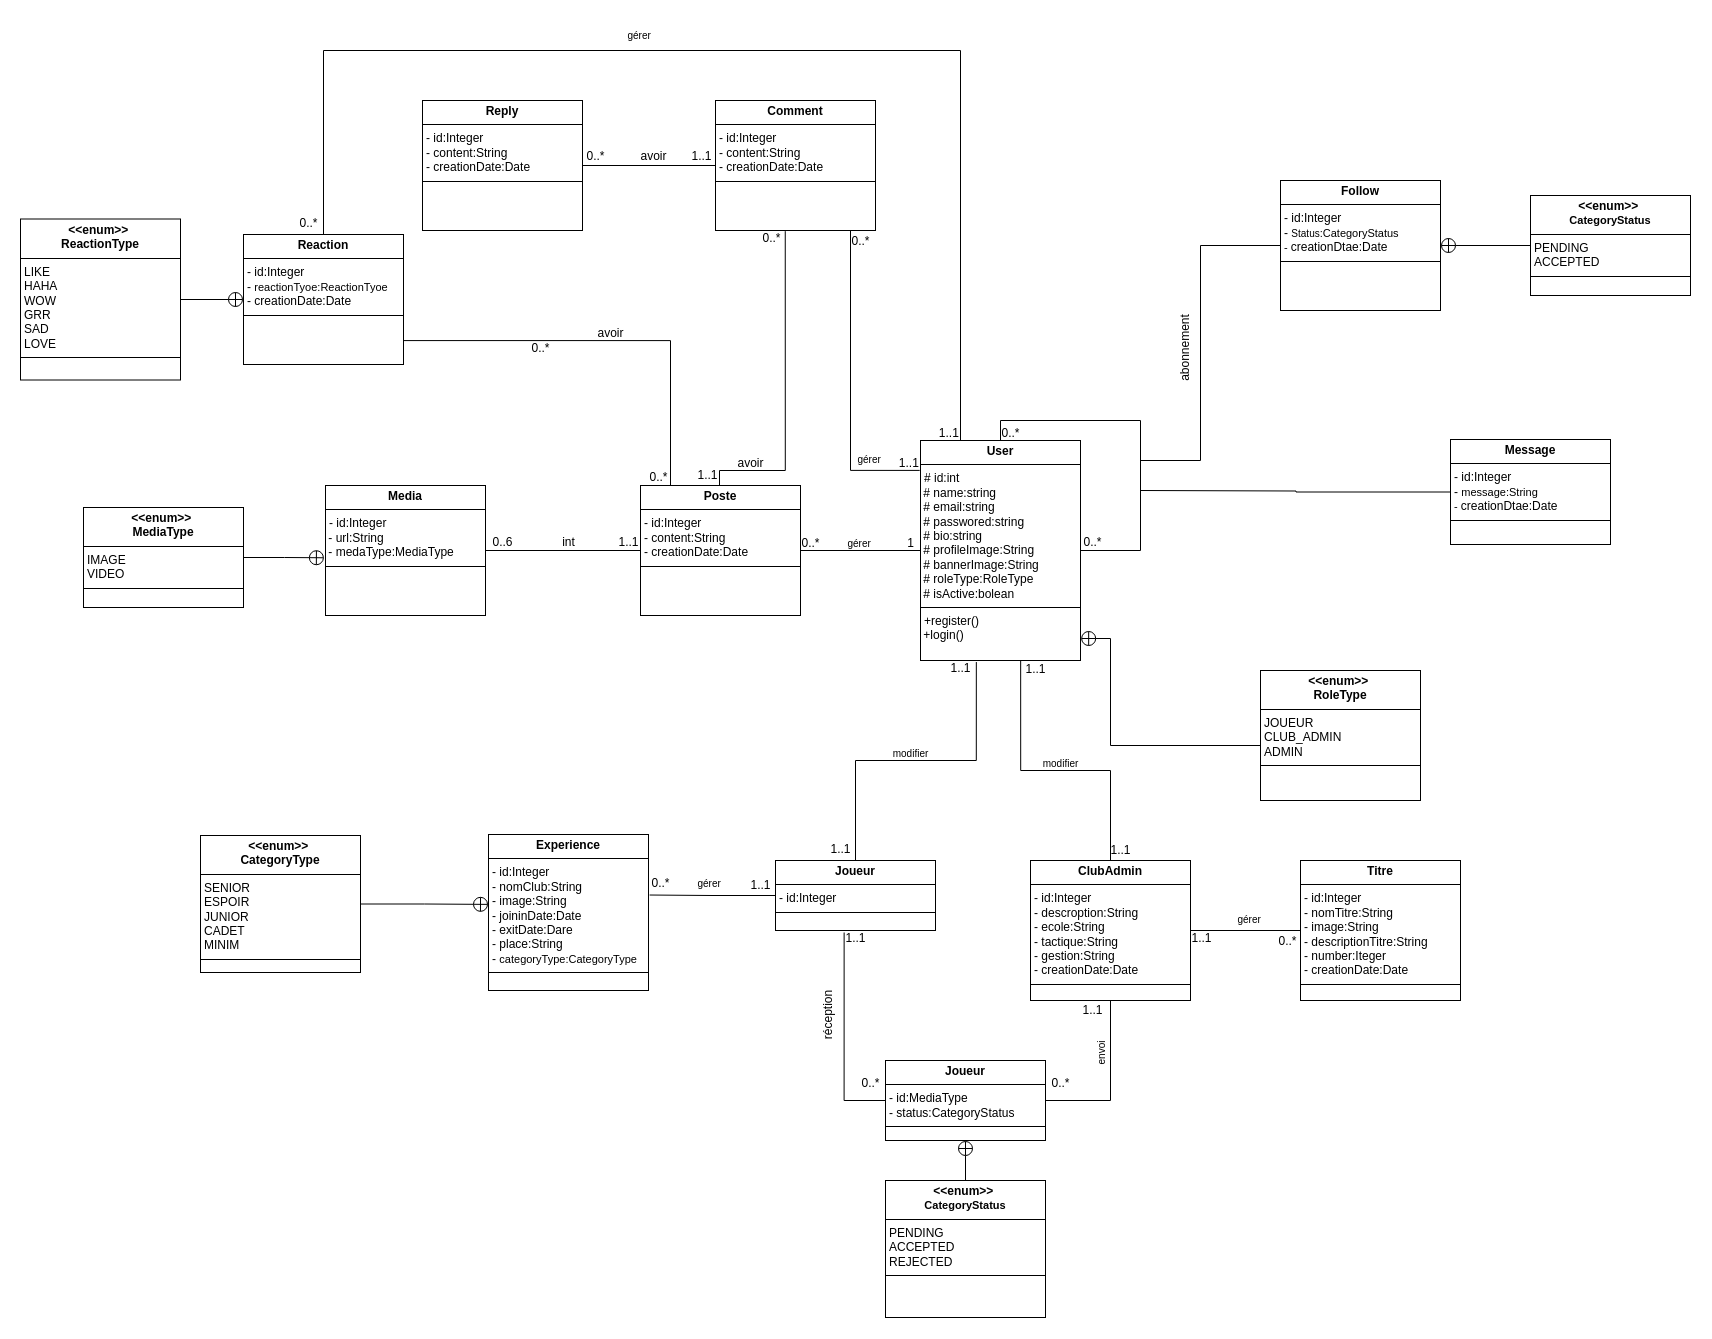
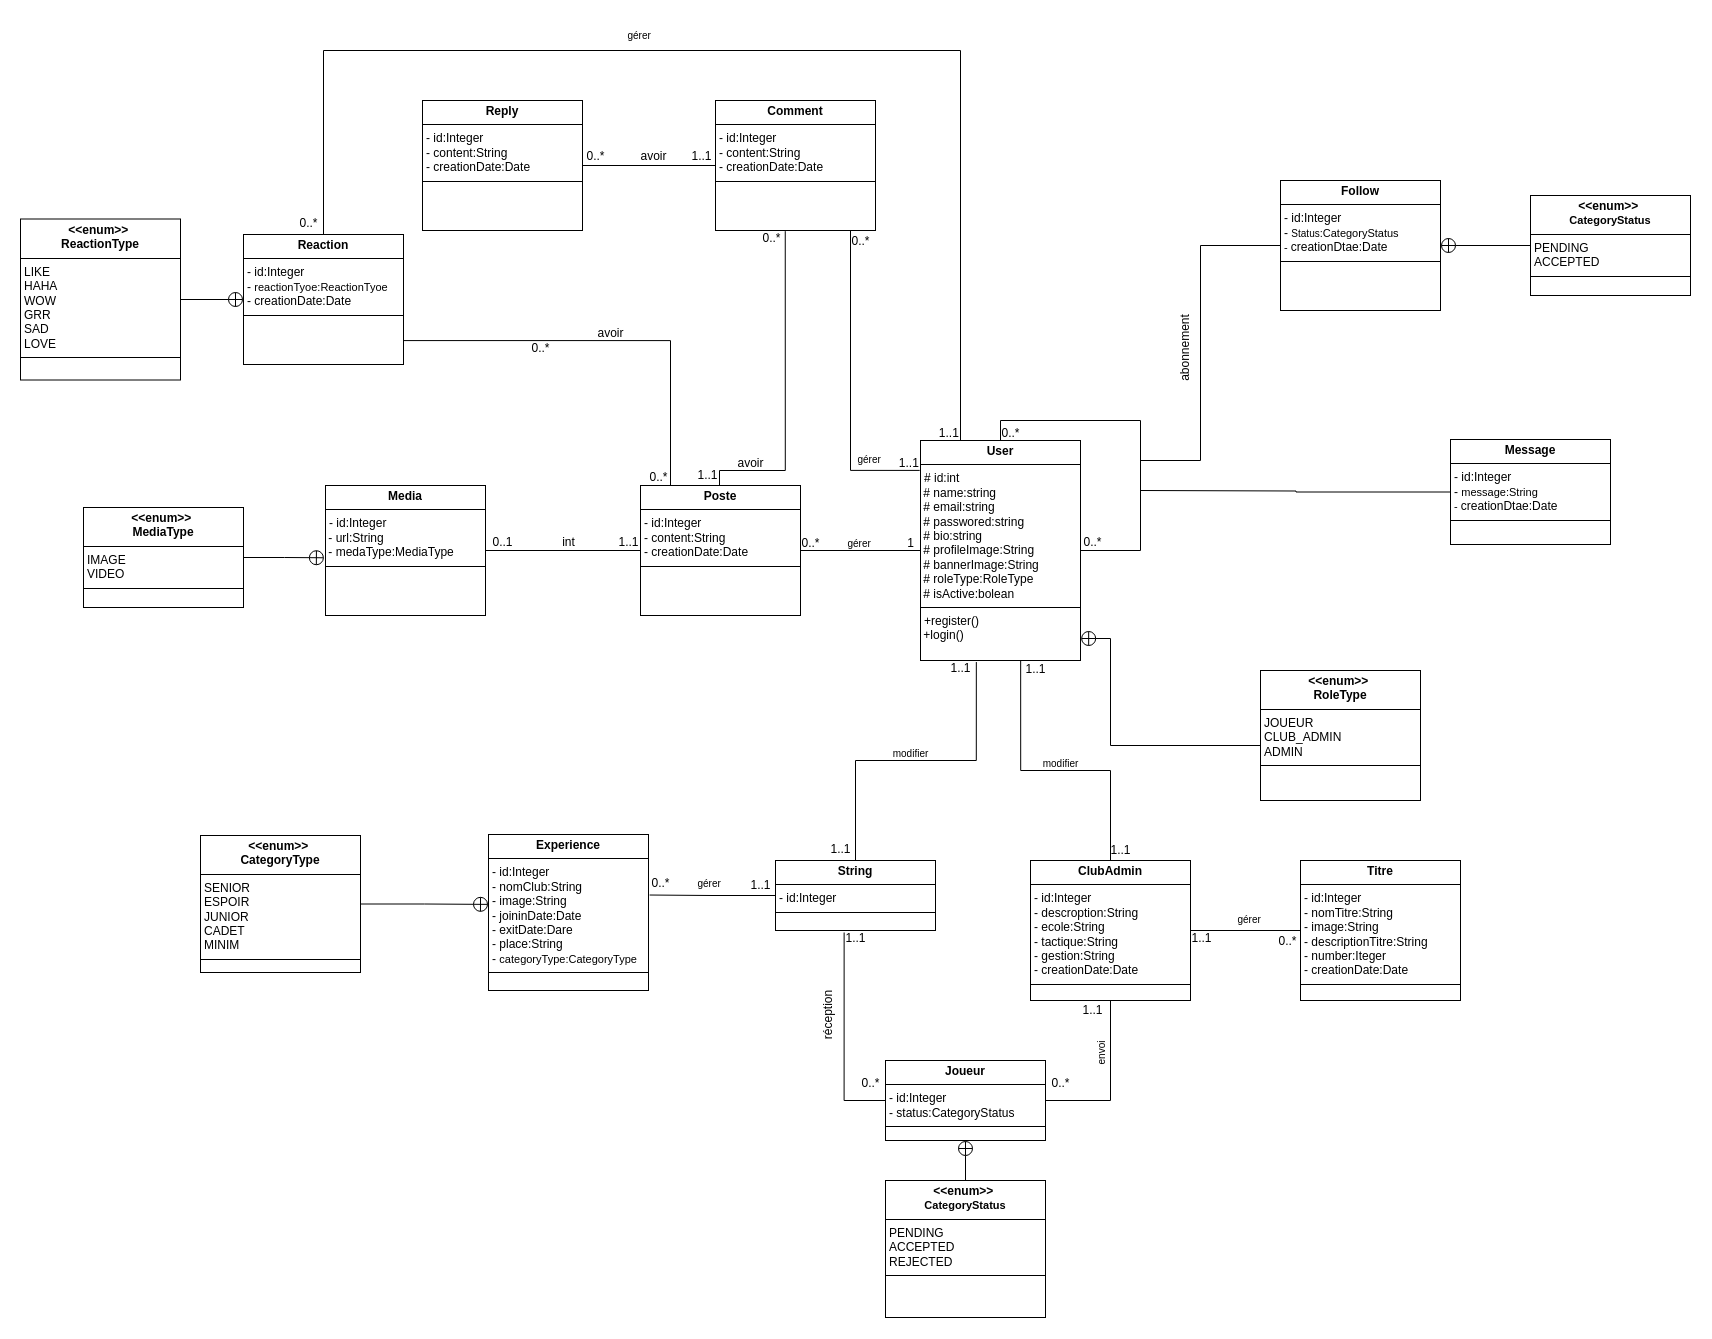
(503, 543) -> (503, 543)
(811, 875) -> (811, 875)
(960, 1082) -> (960, 1082)
